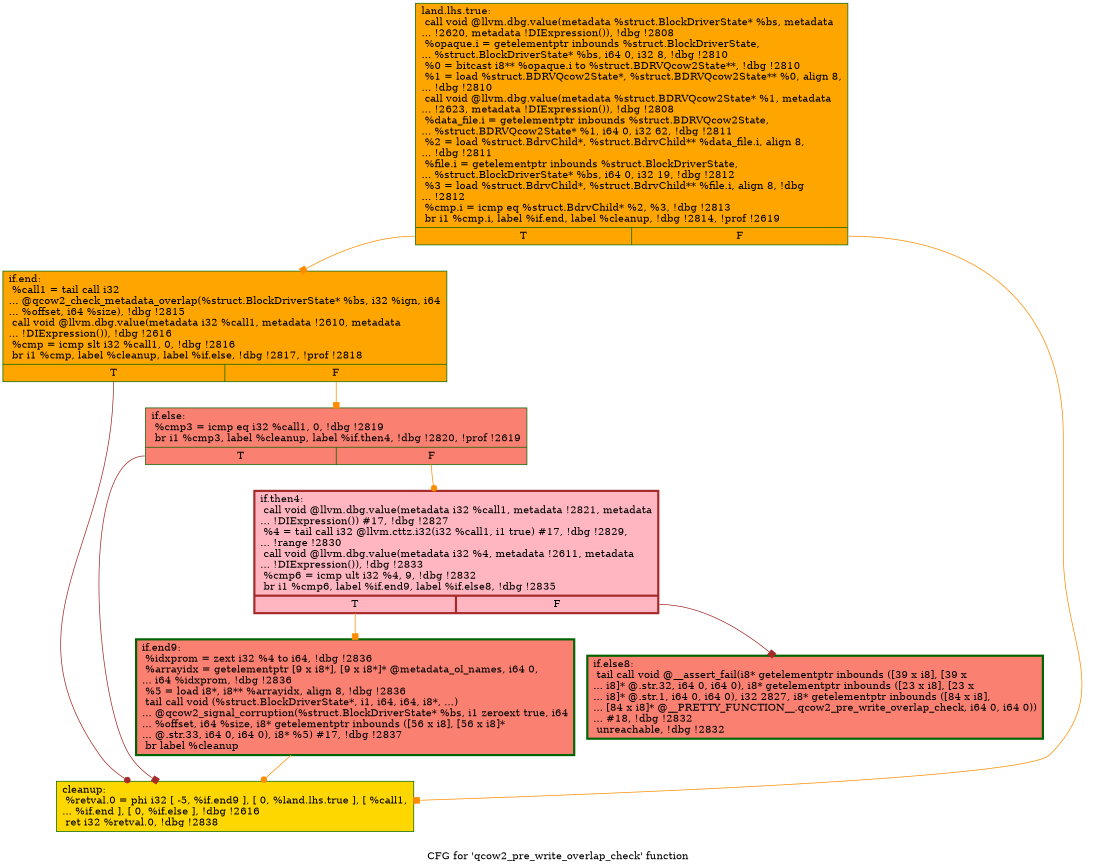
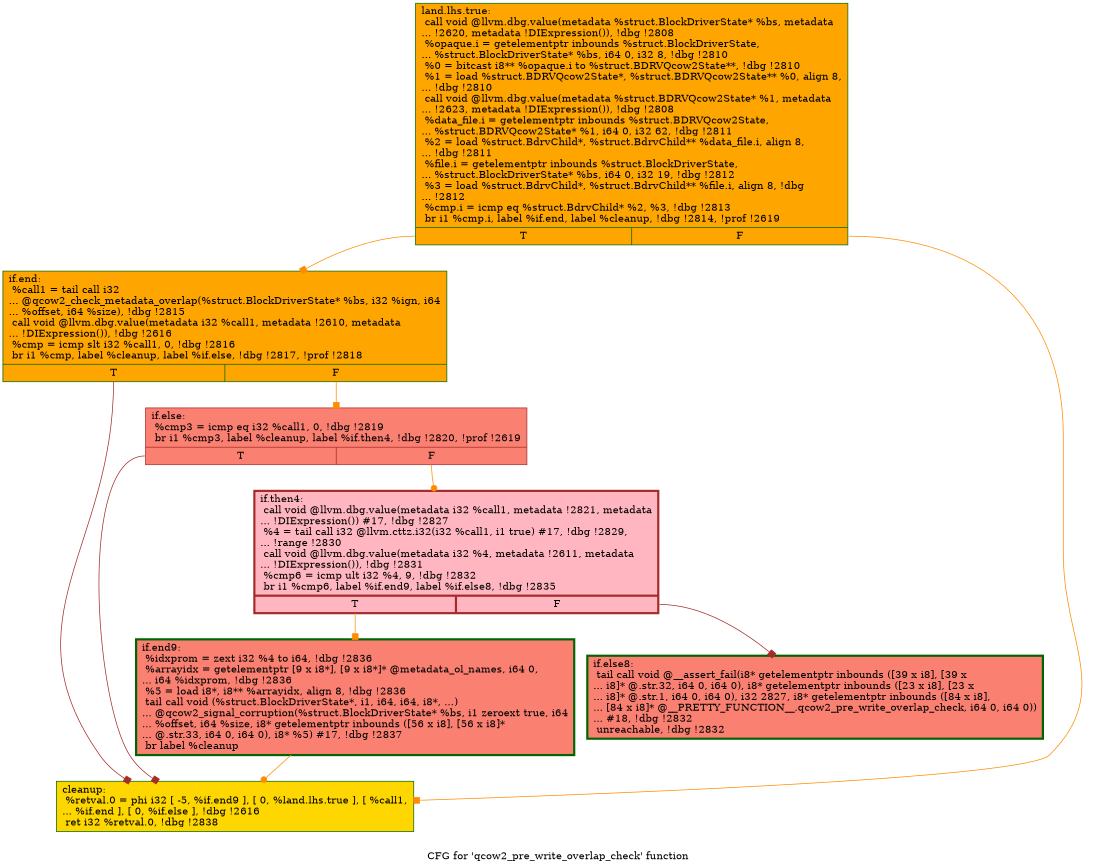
(336, 436) -> (336, 436)
(342, 565) -> (342, 565)
(69, 587) -> (69, 587)
